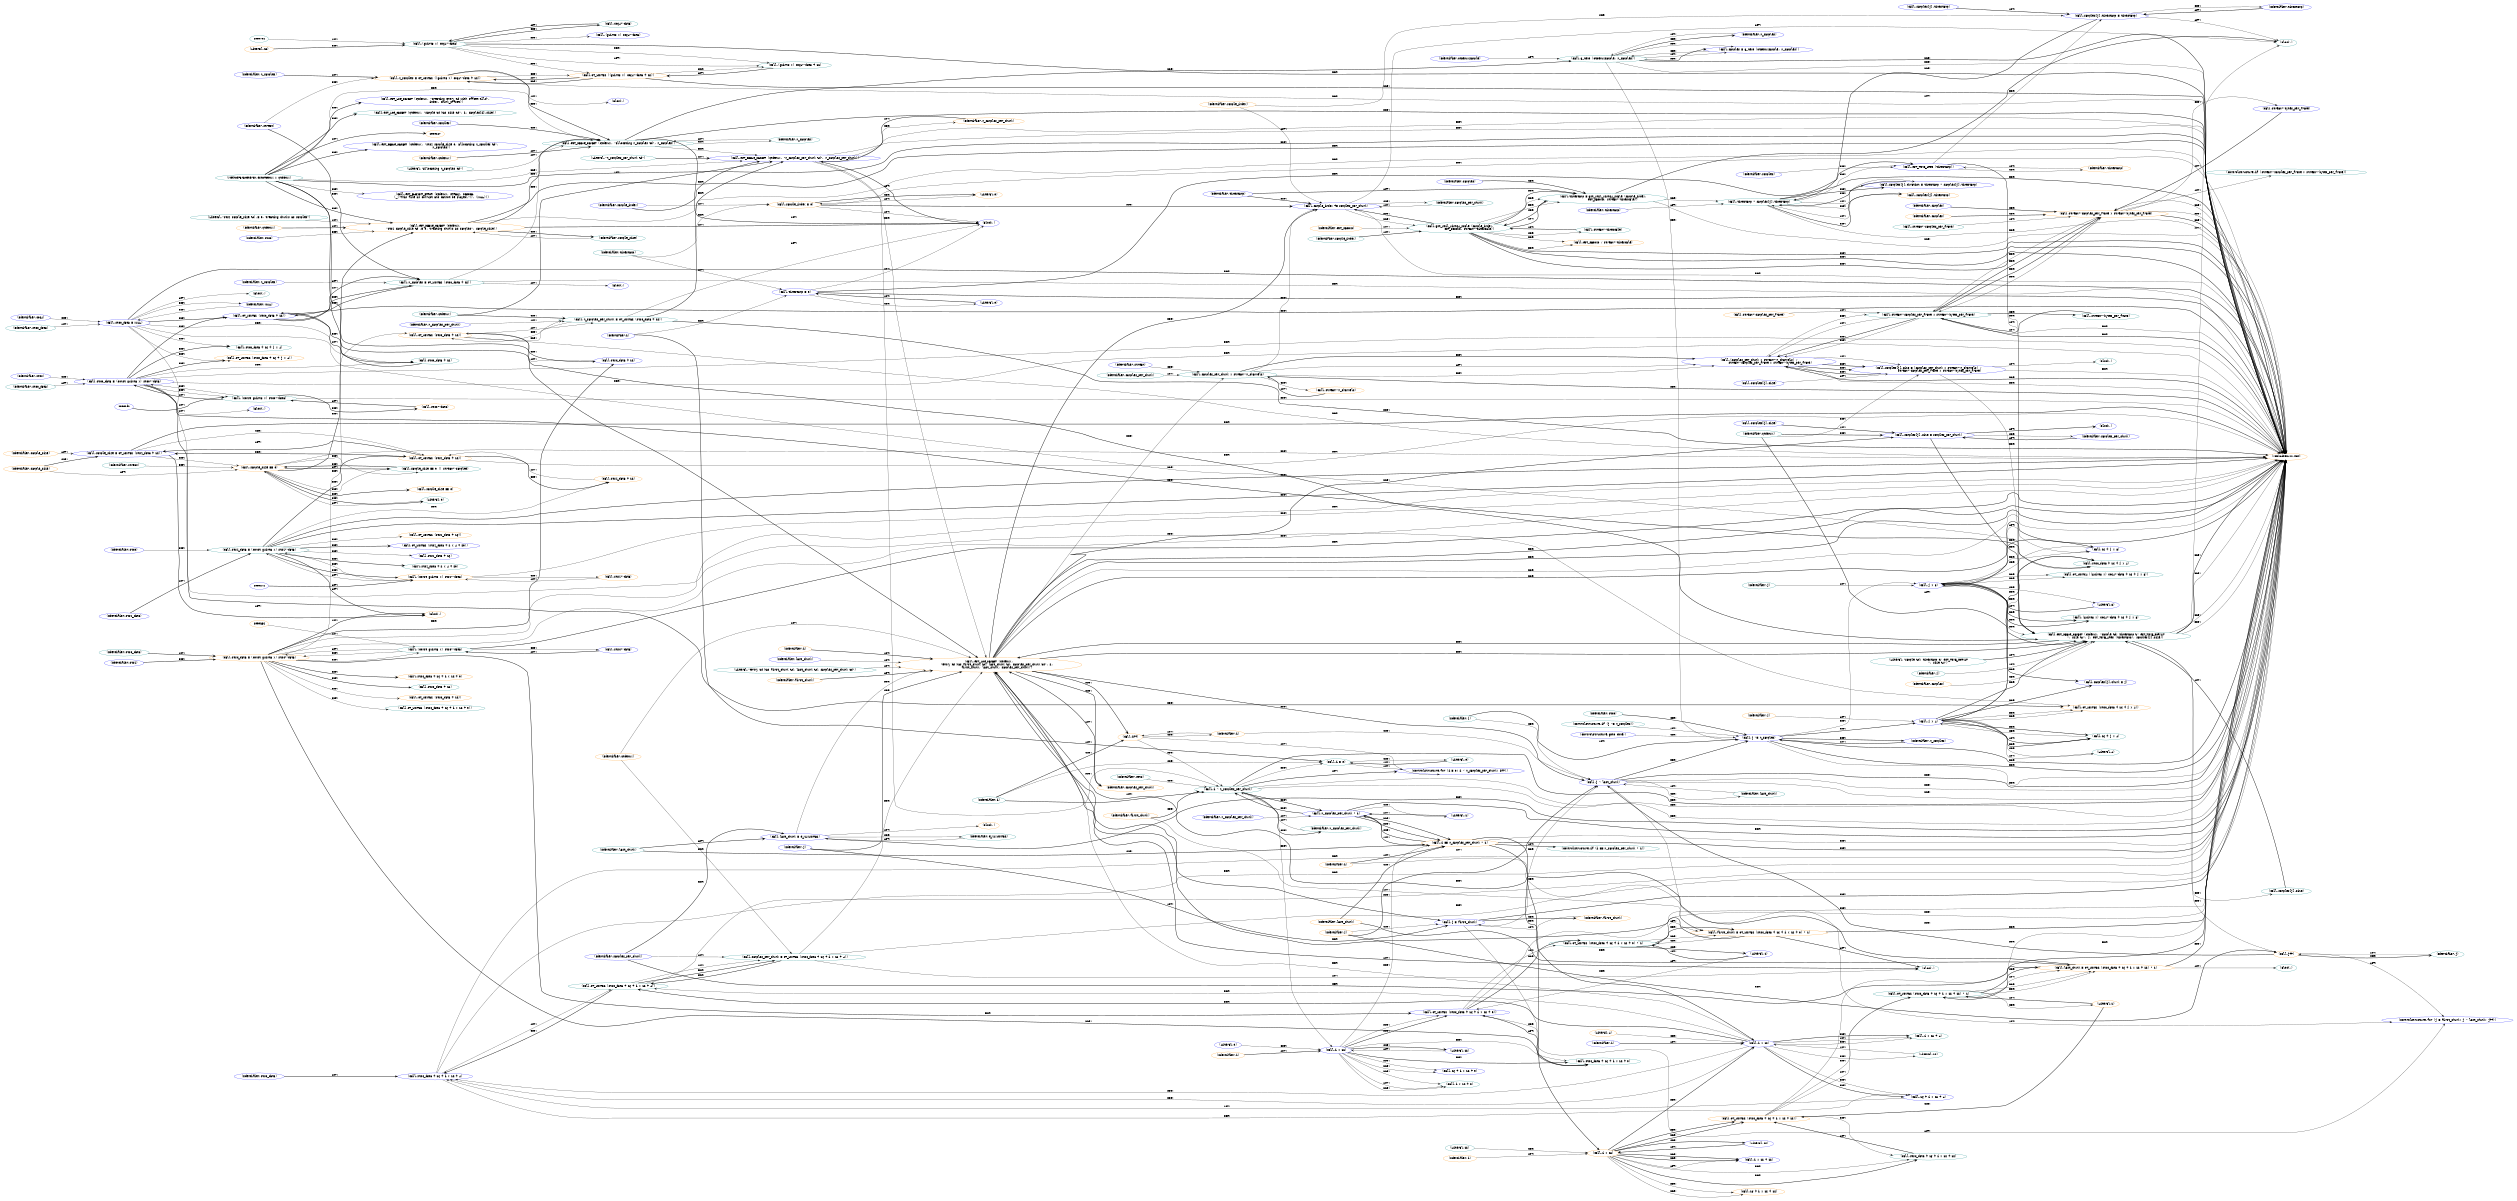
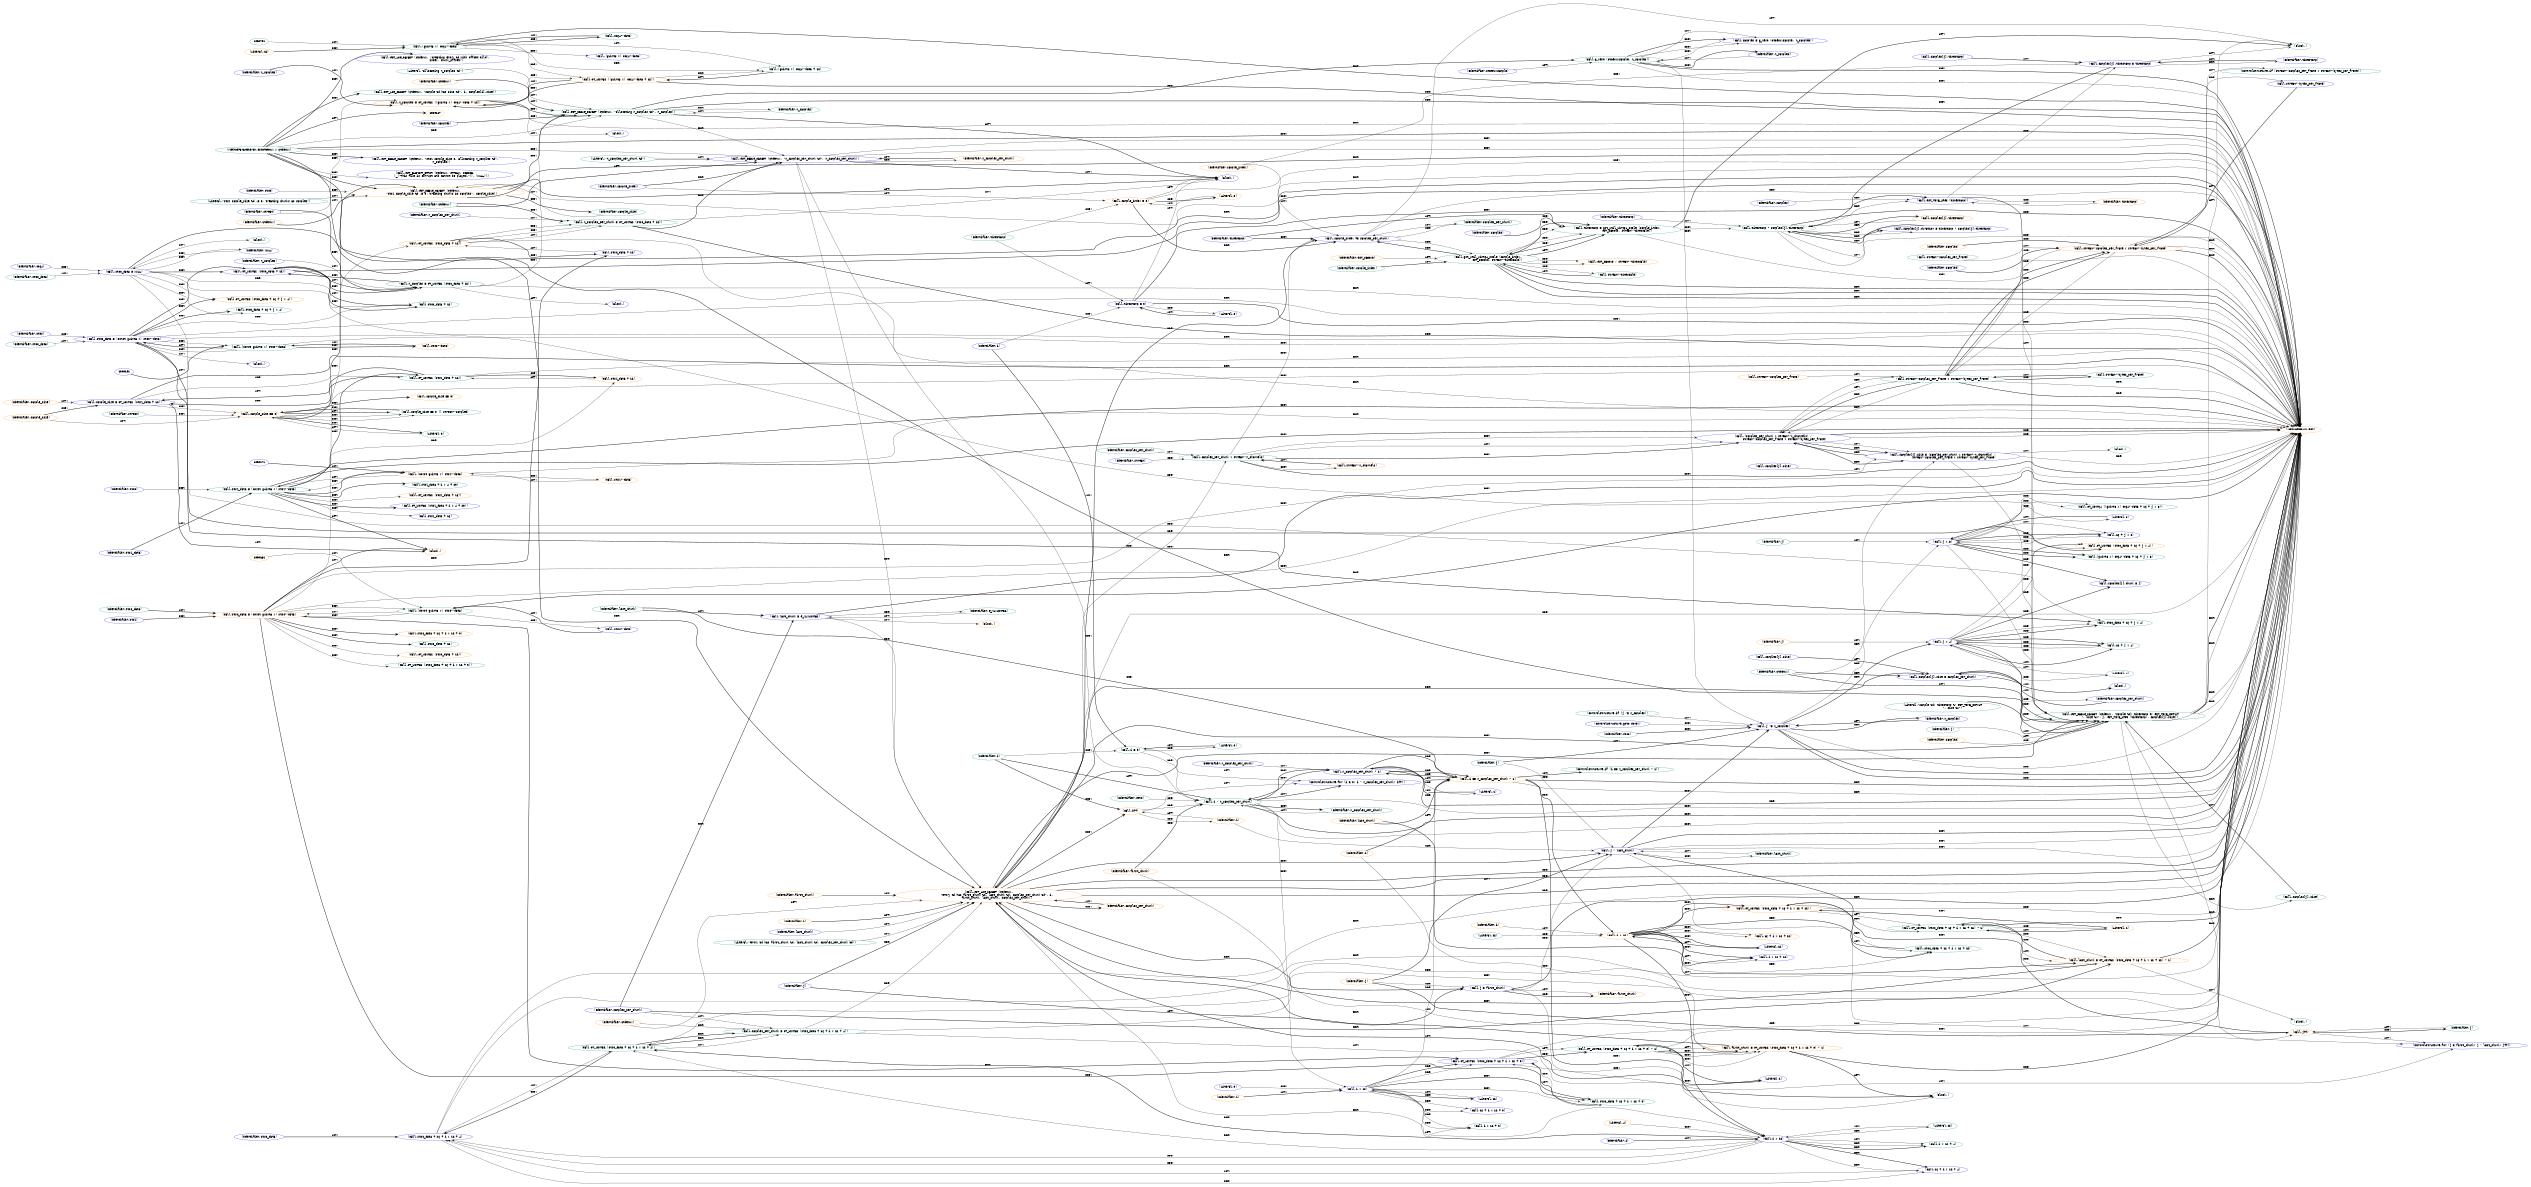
(435, 458) -> (435, 378)
(1278, 772) -> (1177, 772)
